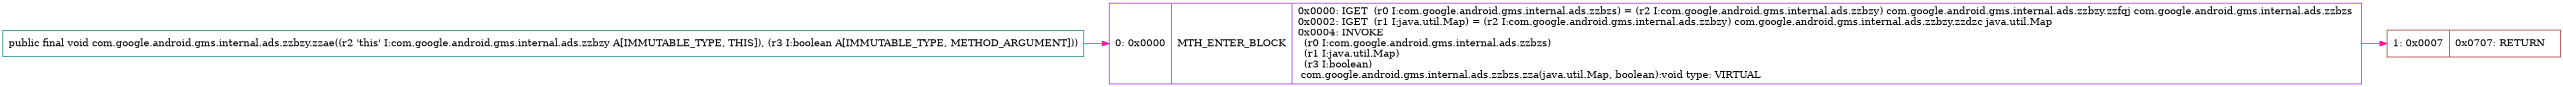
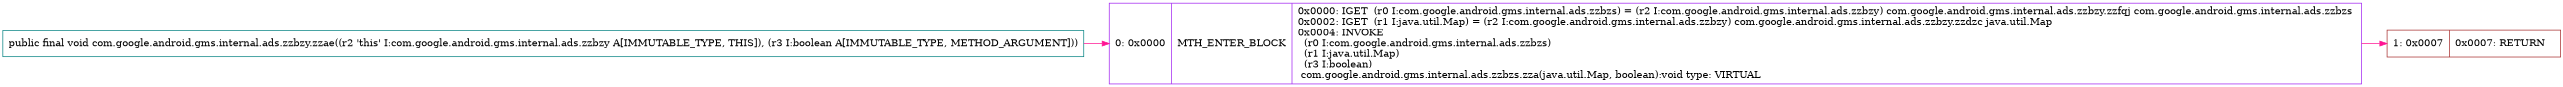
(2505, 43) -> (2505, 43)
